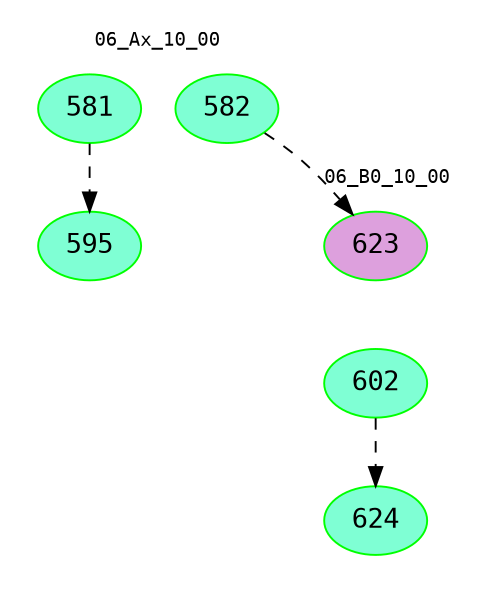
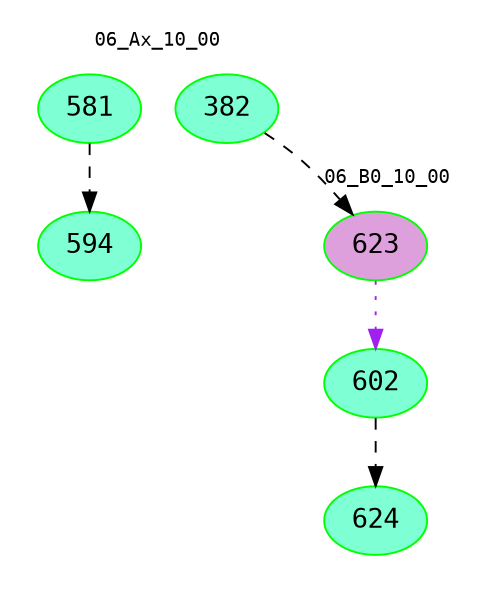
(227, 109) -> (227, 109)
(90, 246) -> (90, 246)
none -> (376, 305)
